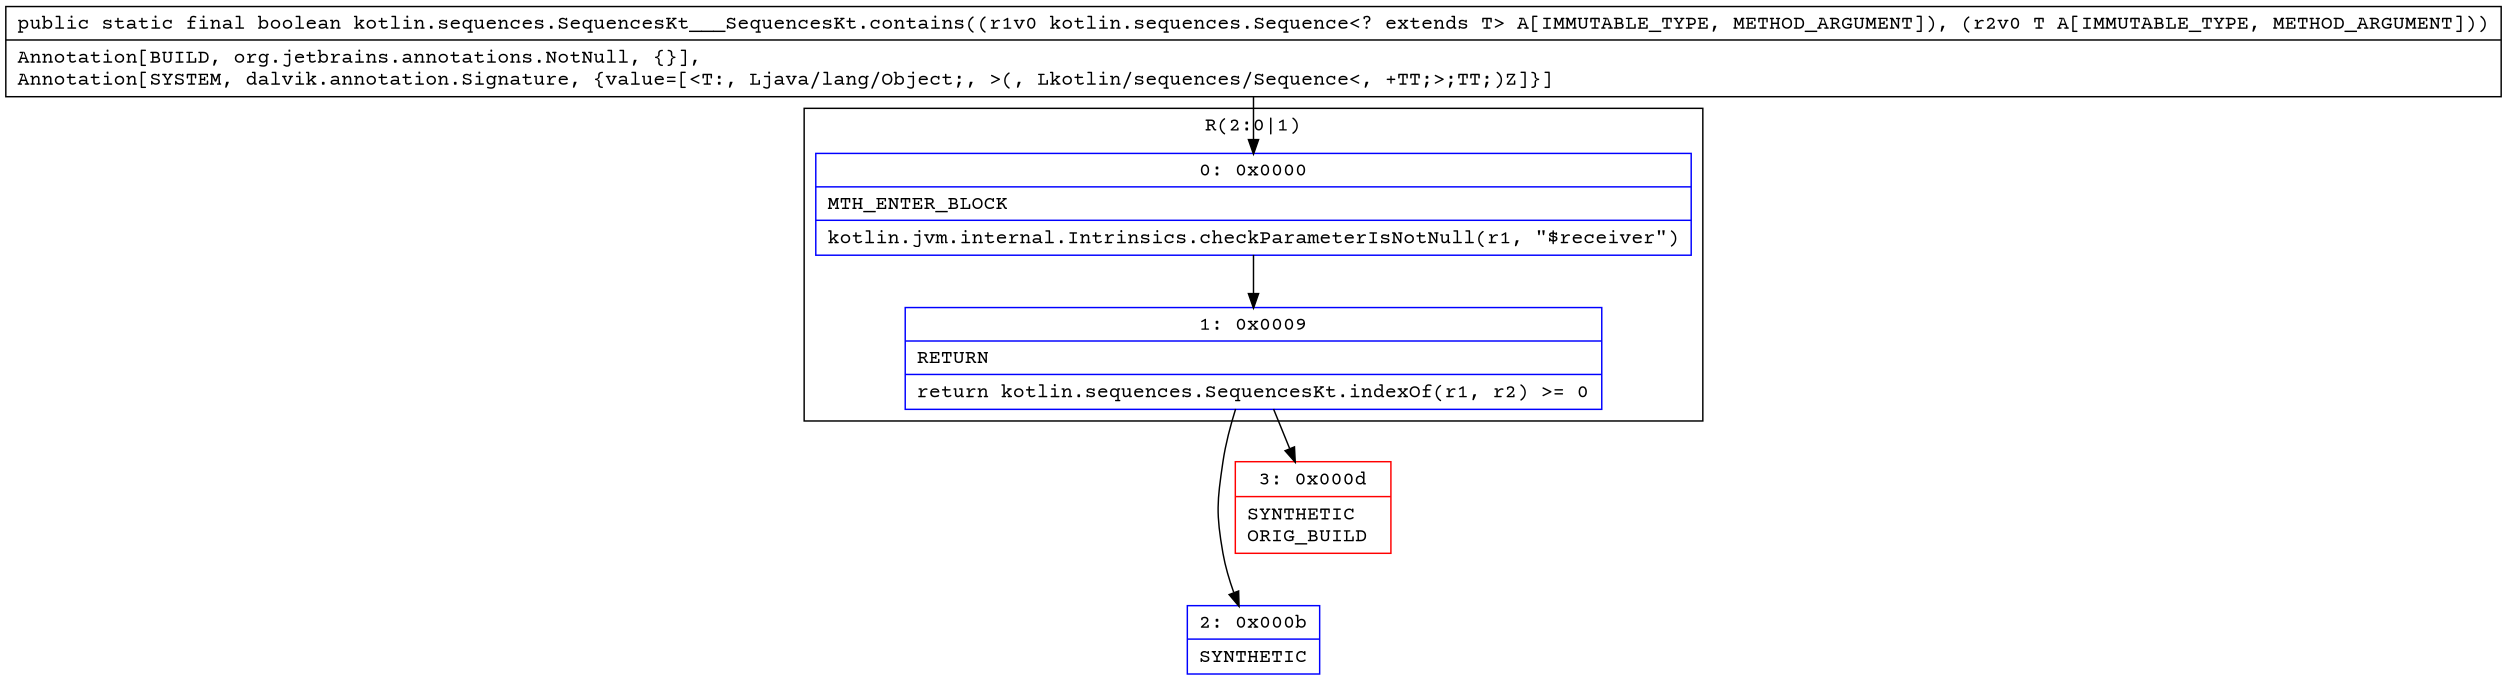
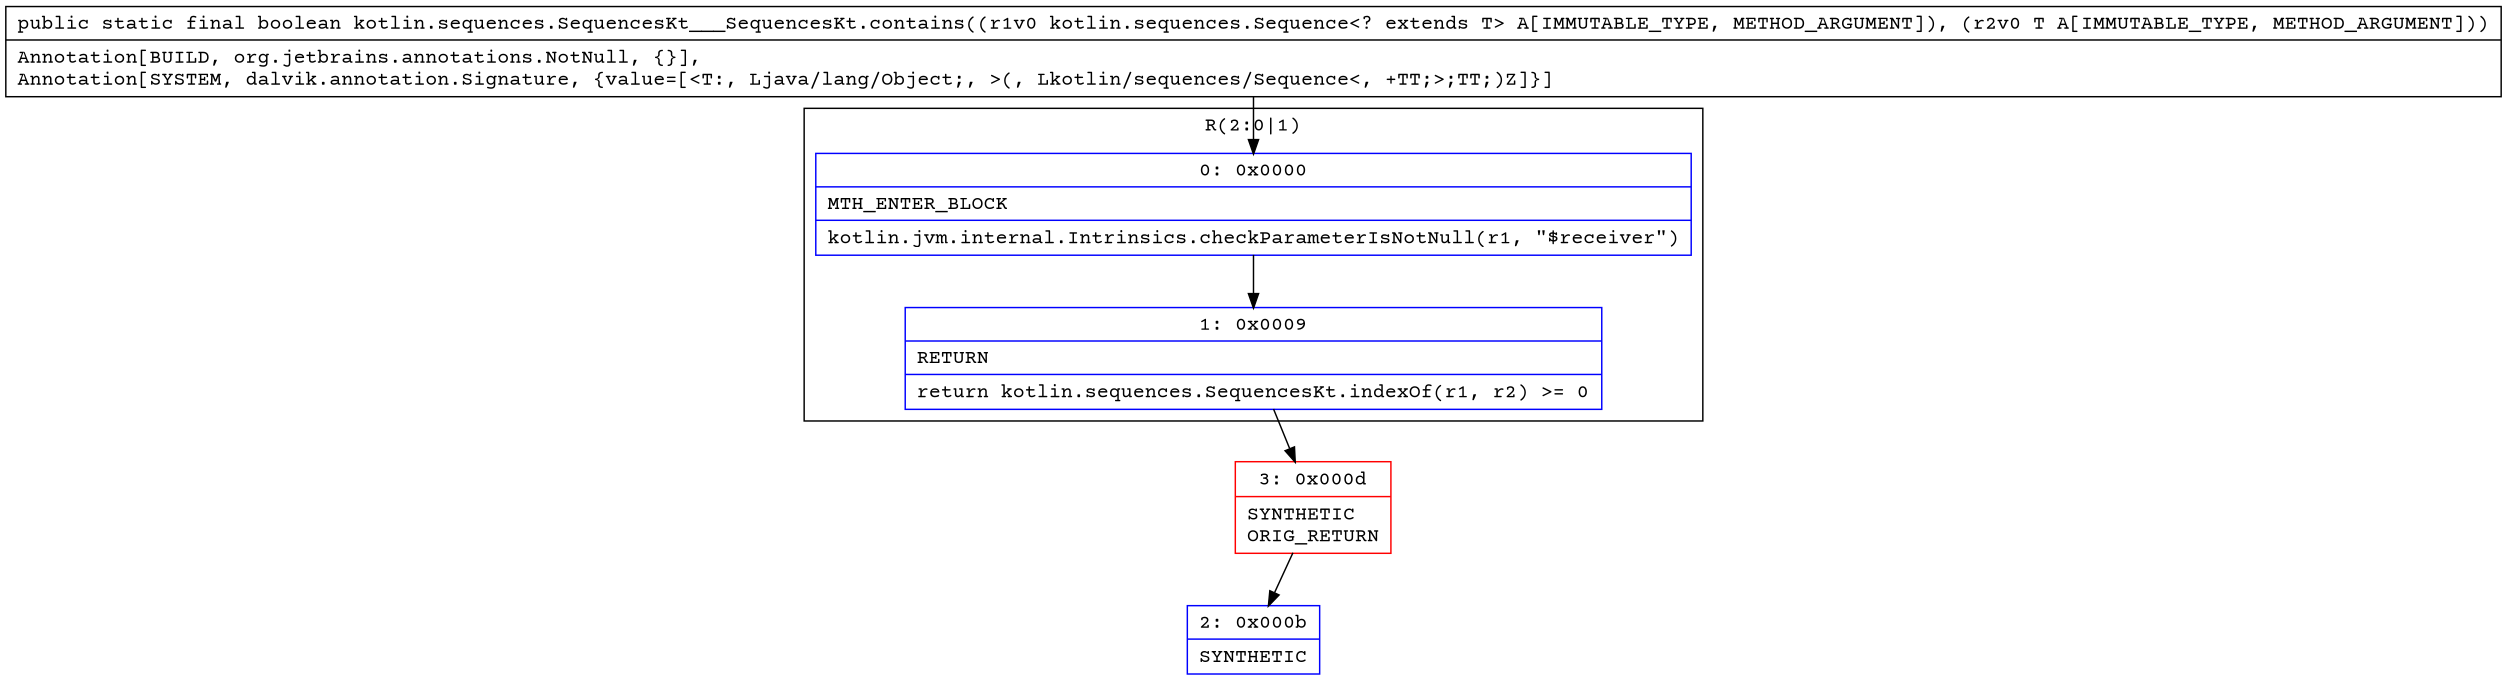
(1218, 501) -> (1284, 573)
(1307, 535) -> (1313, 535)
